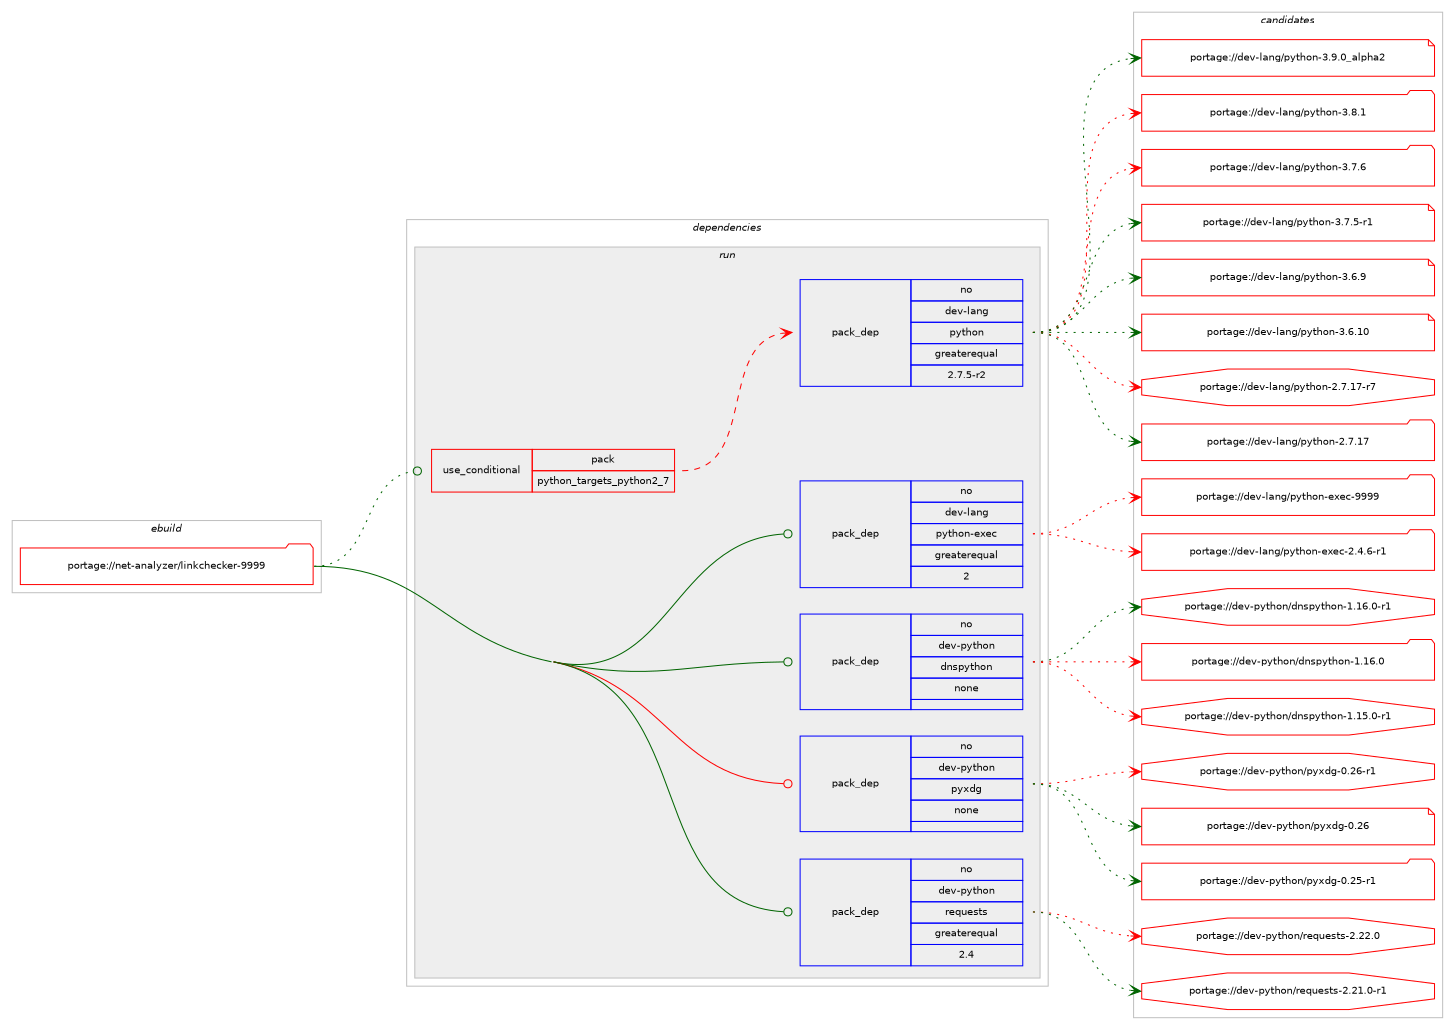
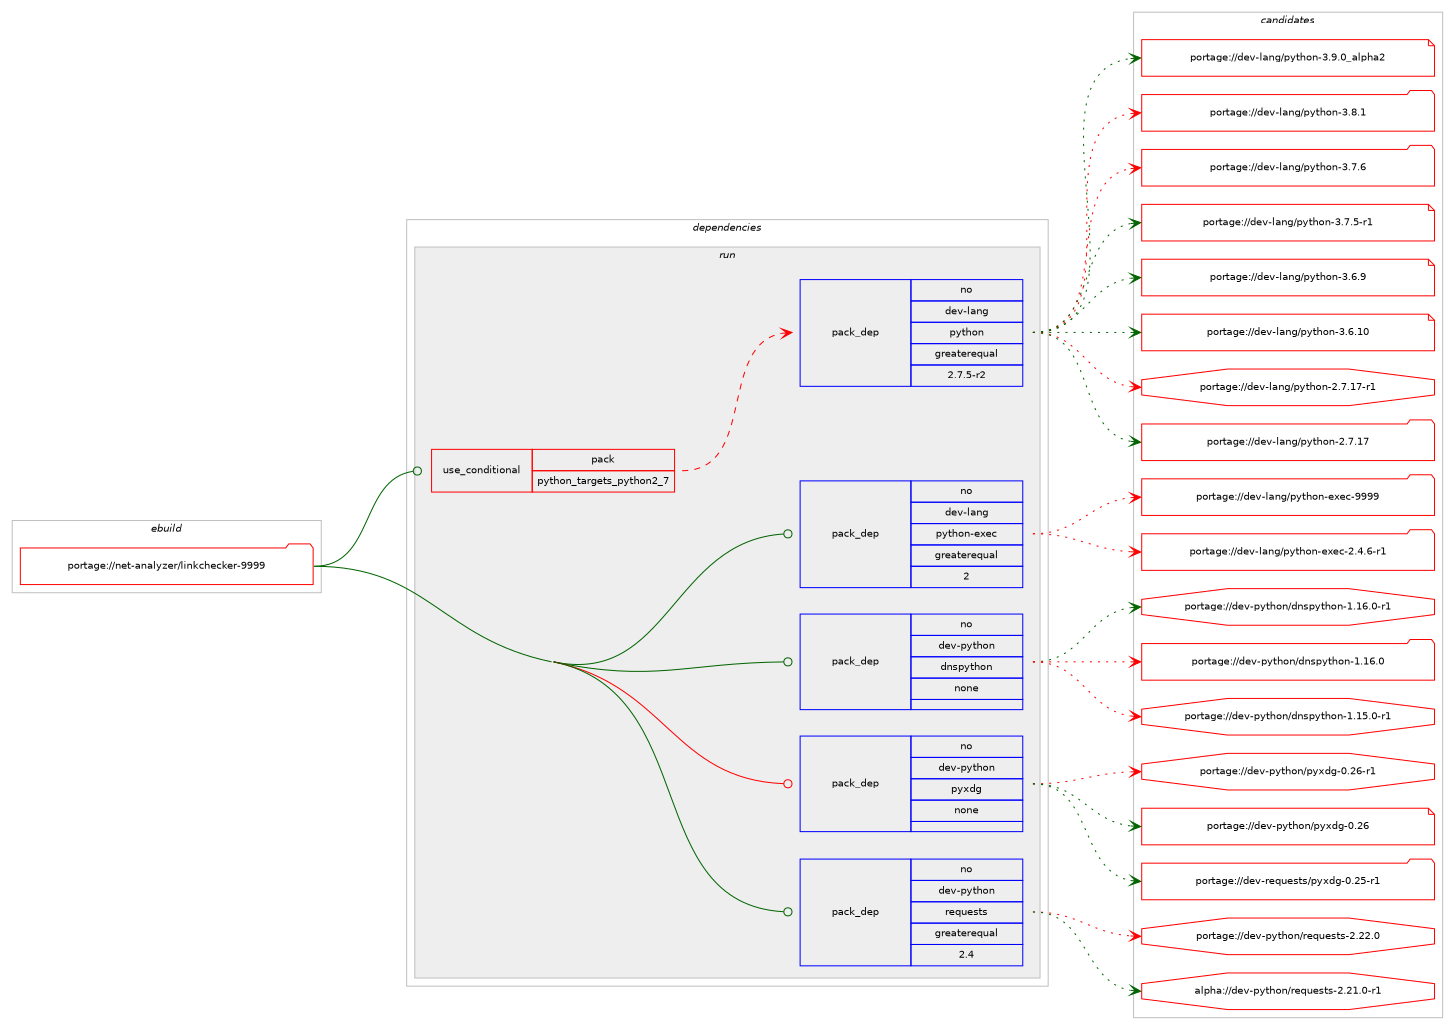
(1288, 387) -> (1288, 387)
(366, 522) -> (366, 522)
(1288, 881) -> (1288, 881)
(1288, 991) -> (1288, 991)
